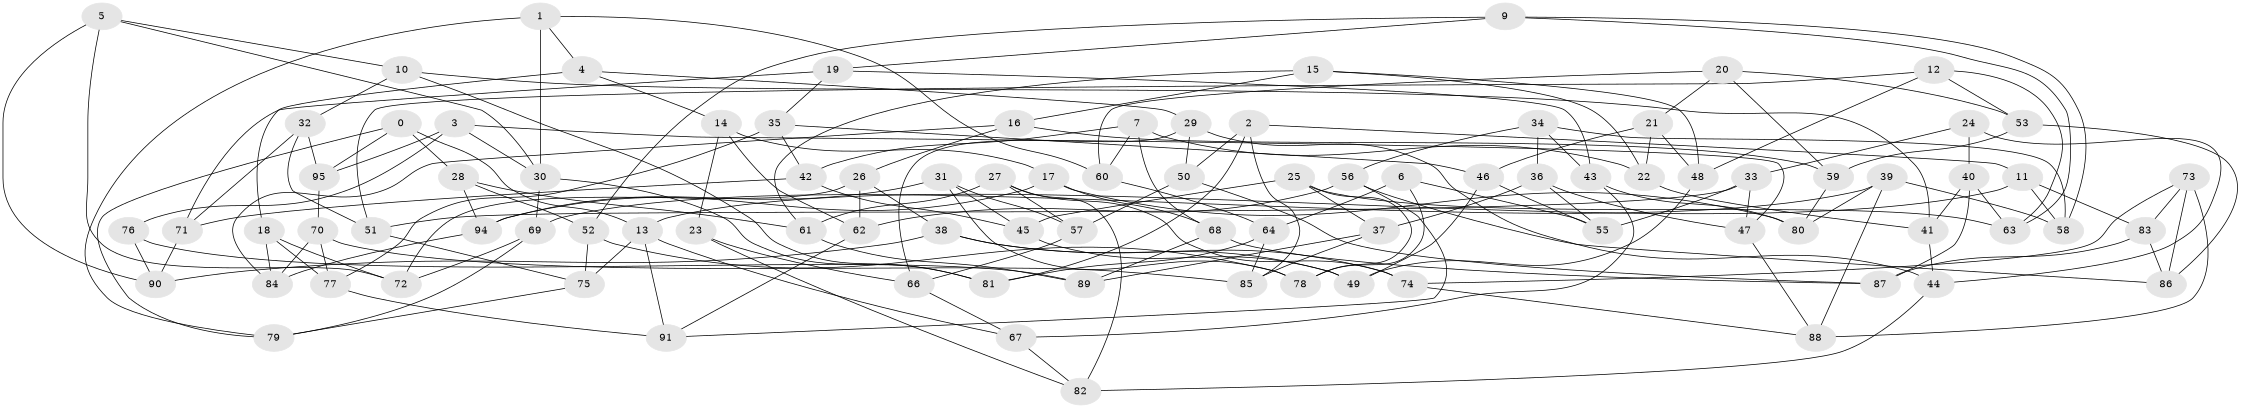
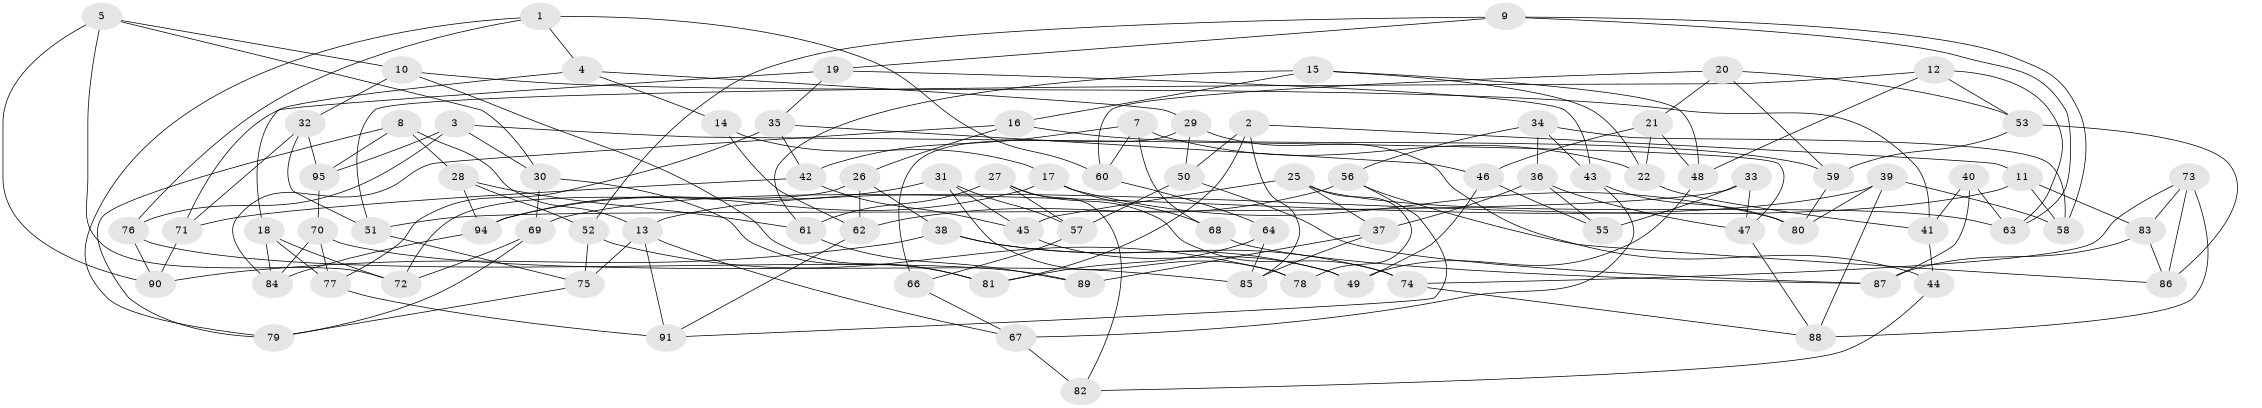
(540, 103) -> (310, 83)
(401, 124) -> (401, 124)
(1969, 124) -> none
(1402, 177) -> none
(696, 231) -> none
(1150, 258) -> none
